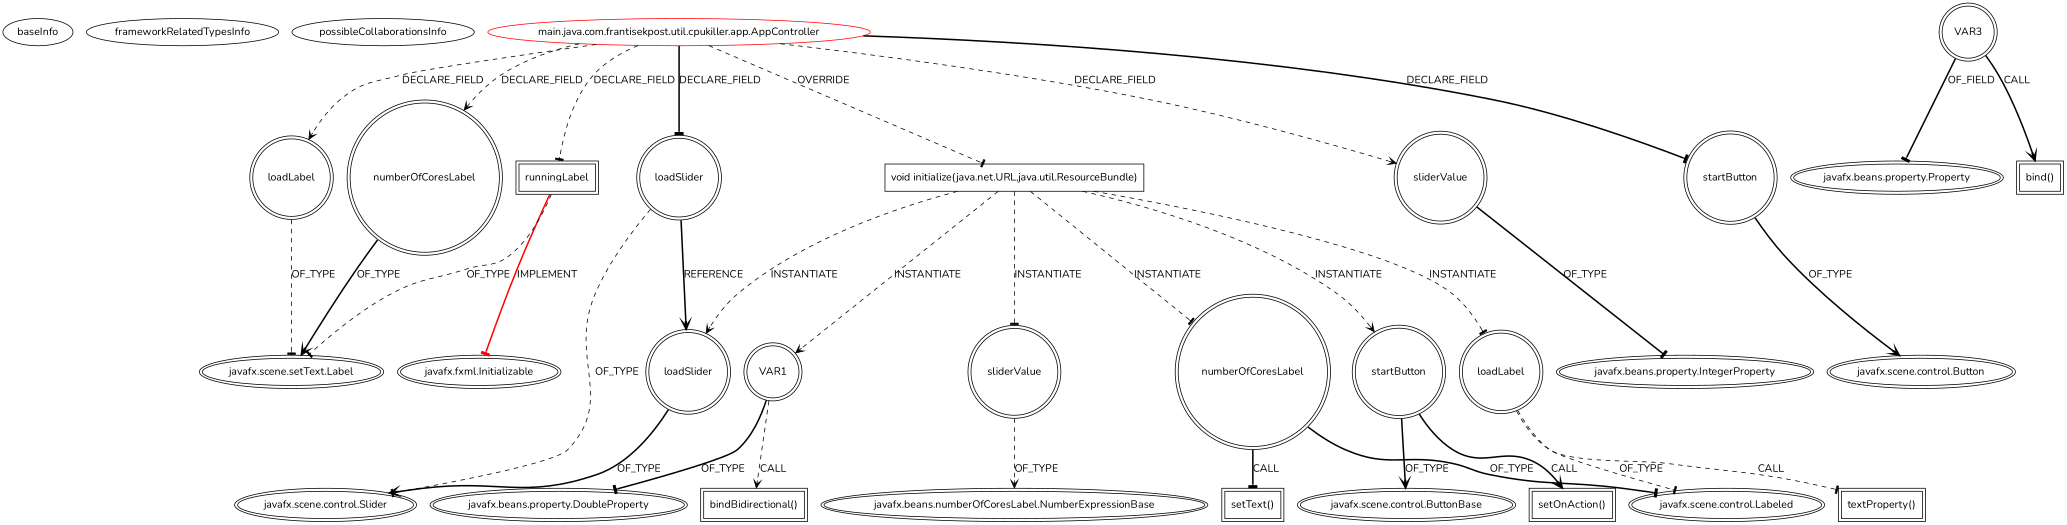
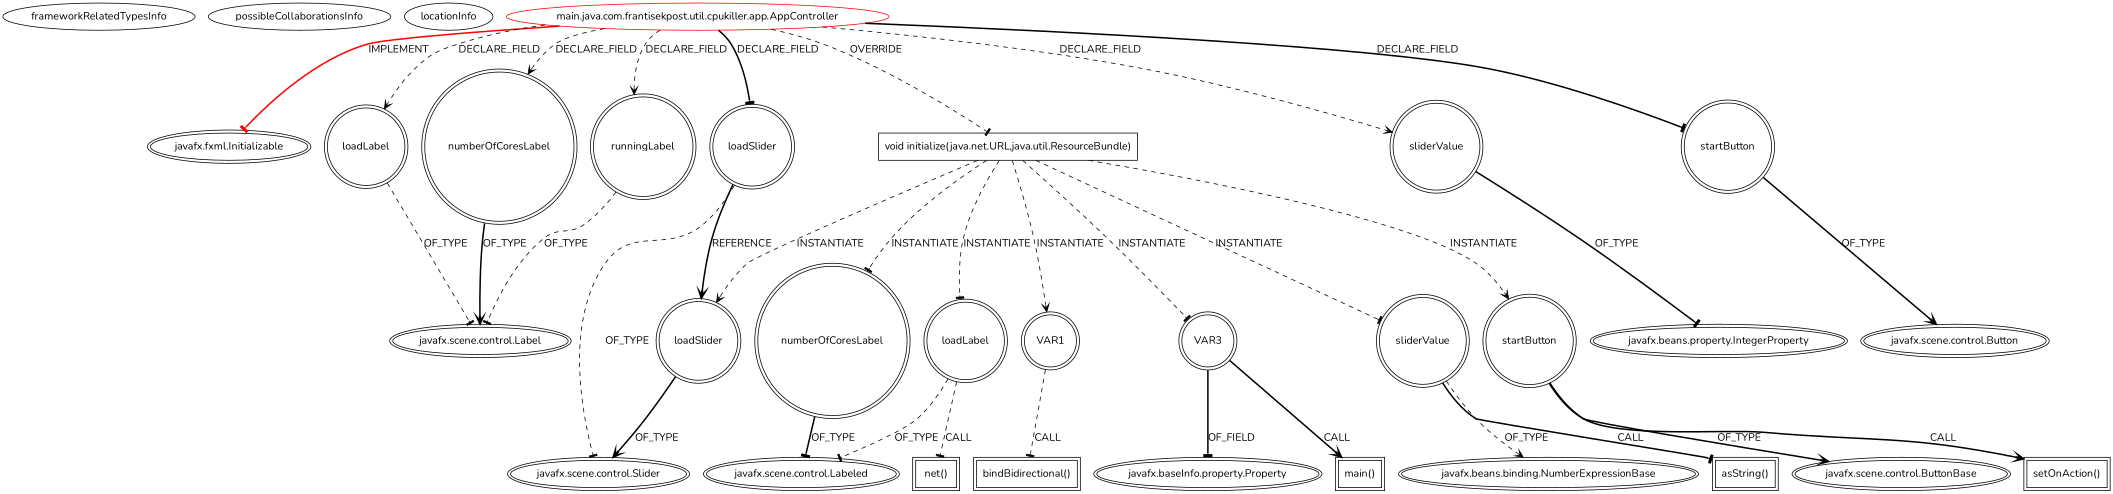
none -> (449, 17)
(38, 32) -> none
(583, 90) -> (640, 55)
(557, 178) -> (643, 147)
(1897, 178) -> (1208, 474)
(2040, 178) -> (1360, 474)
none -> (1106, 237)
(516, 272) -> (389, 40)
(292, 372) -> (480, 341)
(763, 441) -> (1038, 411)
none -> (1745, 474)
(559, 505) -> none
(1014, 505) -> (1548, 474)
(1253, 505) -> none
(1882, 505) -> (936, 474)
